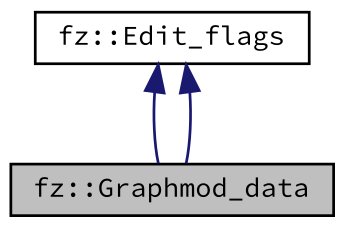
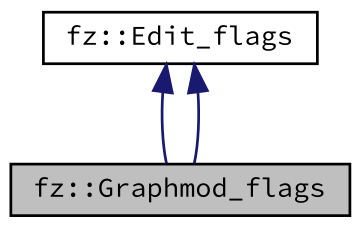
(172, 190) -> (180, 190)
